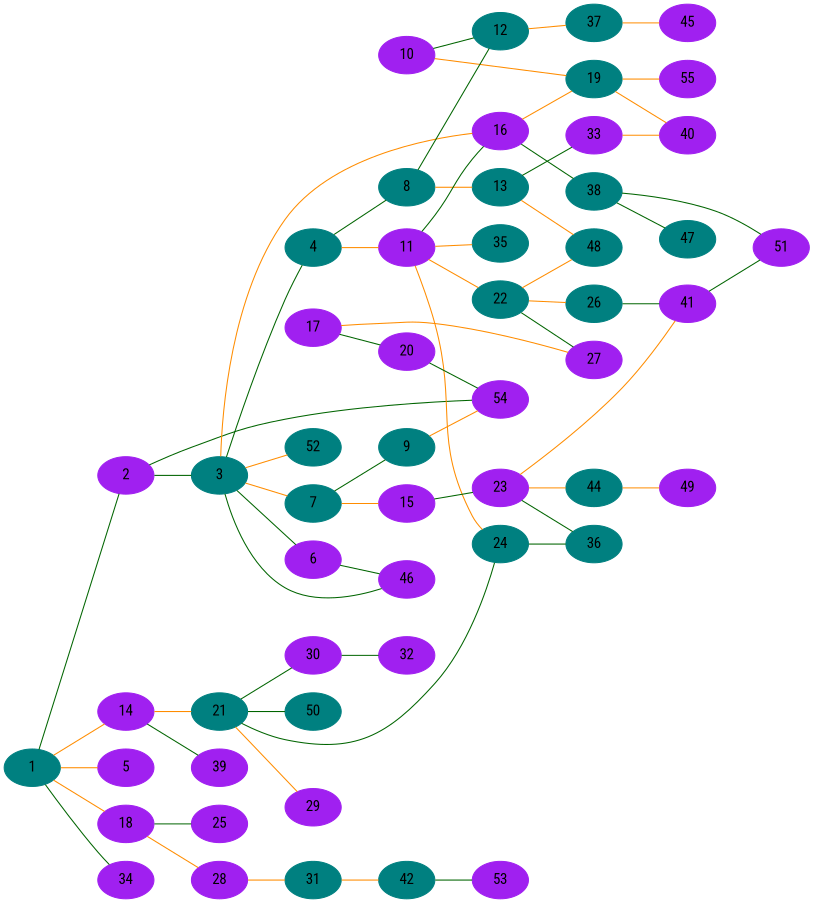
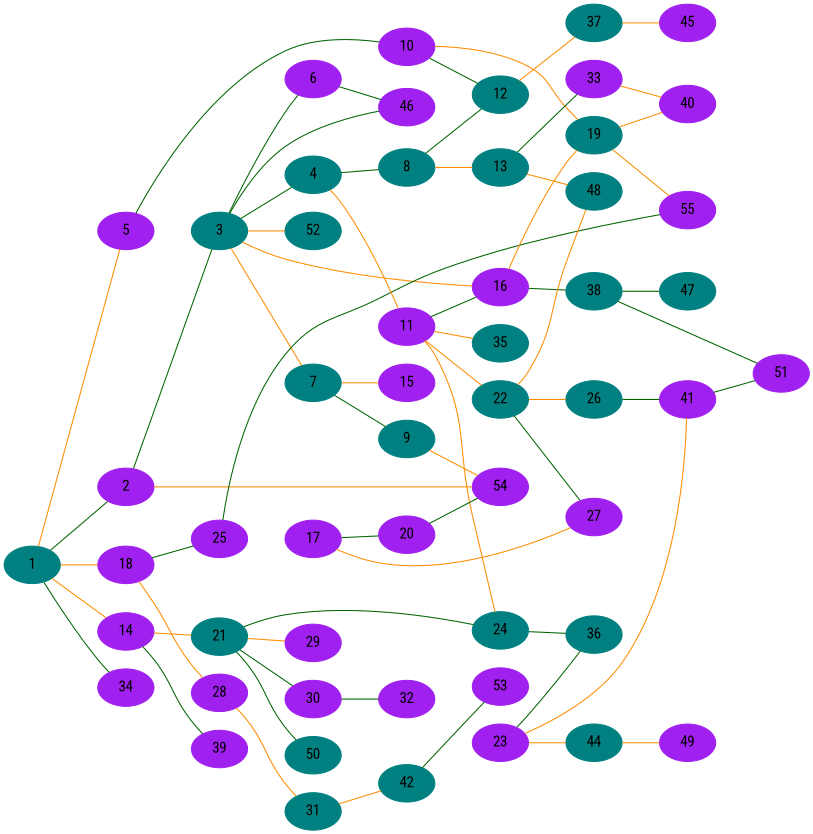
none -> (232, 87)
none -> (381, 297)
(307, 415) -> (313, 487)
(454, 496) -> none
